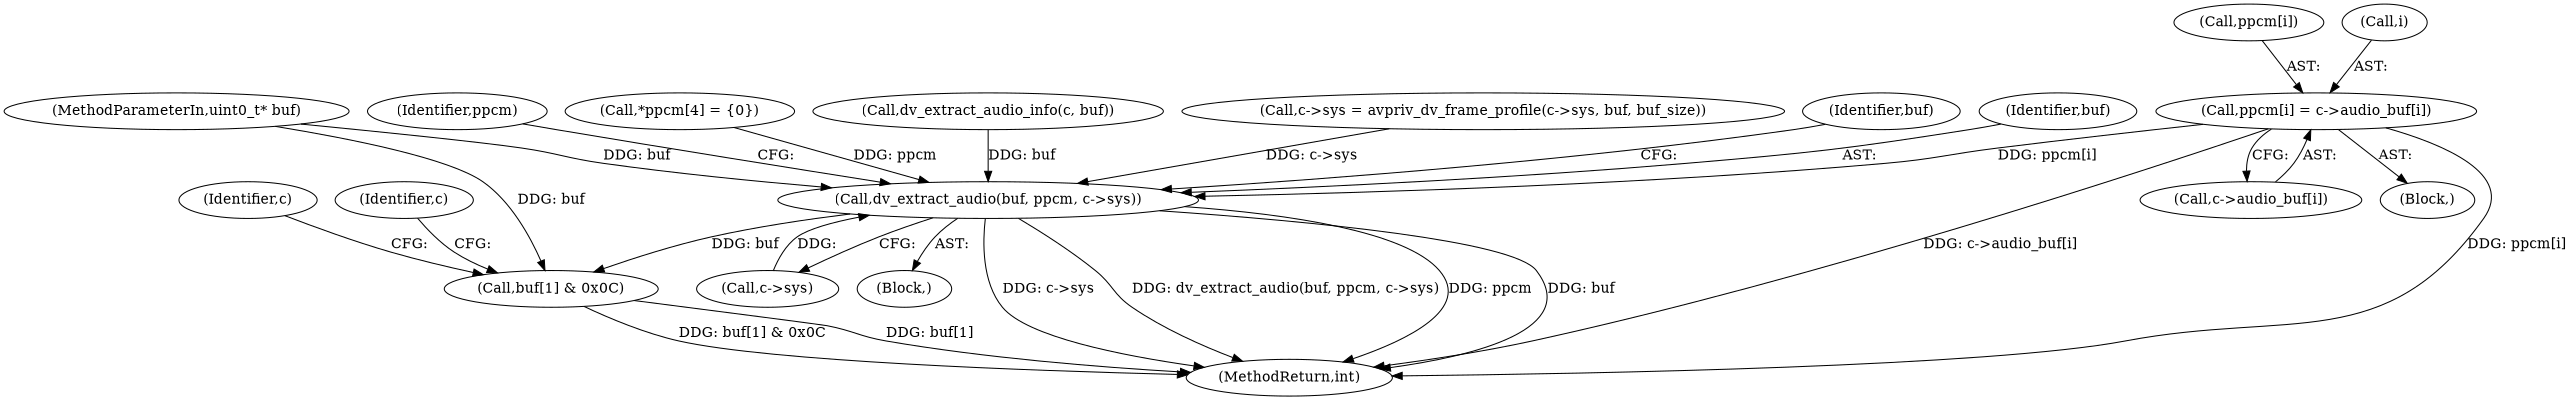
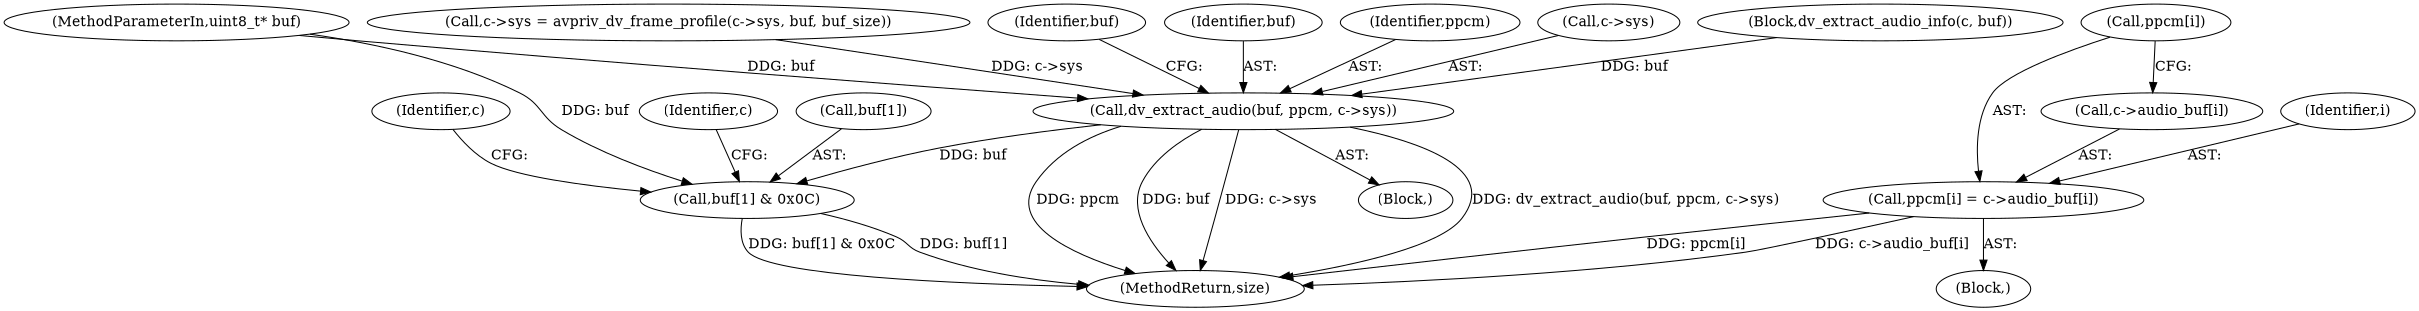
(2385, 22) -> (2348, 111)
(177, 111) -> (177, 22)
(680, 111) -> none
none -> (864, 111)
(988, 111) -> (1880, 22)
(2253, 147) -> (2154, 62)
(778, 156) -> (1368, 67)
(1705, 177) -> none
(869, 241) -> none
(819, 244) -> (1468, 67)
(1289, 378) -> (1195, 289)
